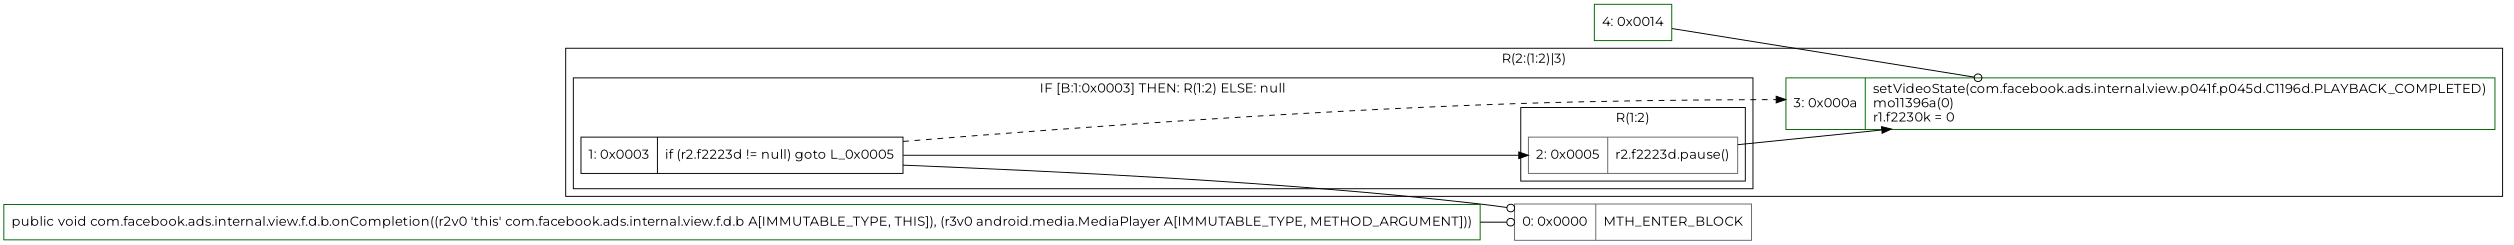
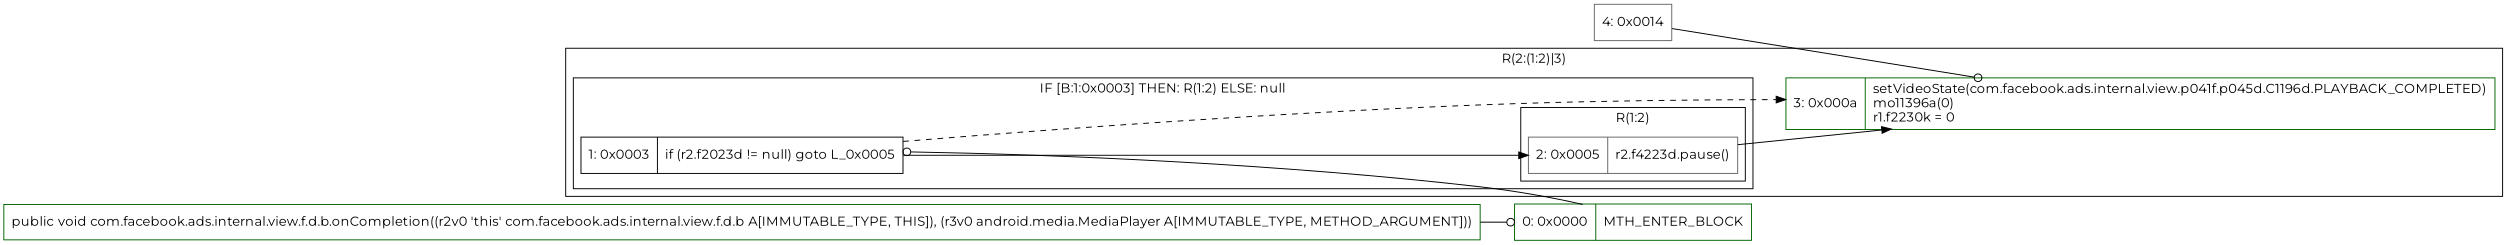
(1633, 22) -> (1633, 22)
(780, 155) -> (780, 155)
(1673, 155) -> (1673, 155)
(1205, 180) -> (1248, 166)
(1633, 222) -> (1633, 222)
